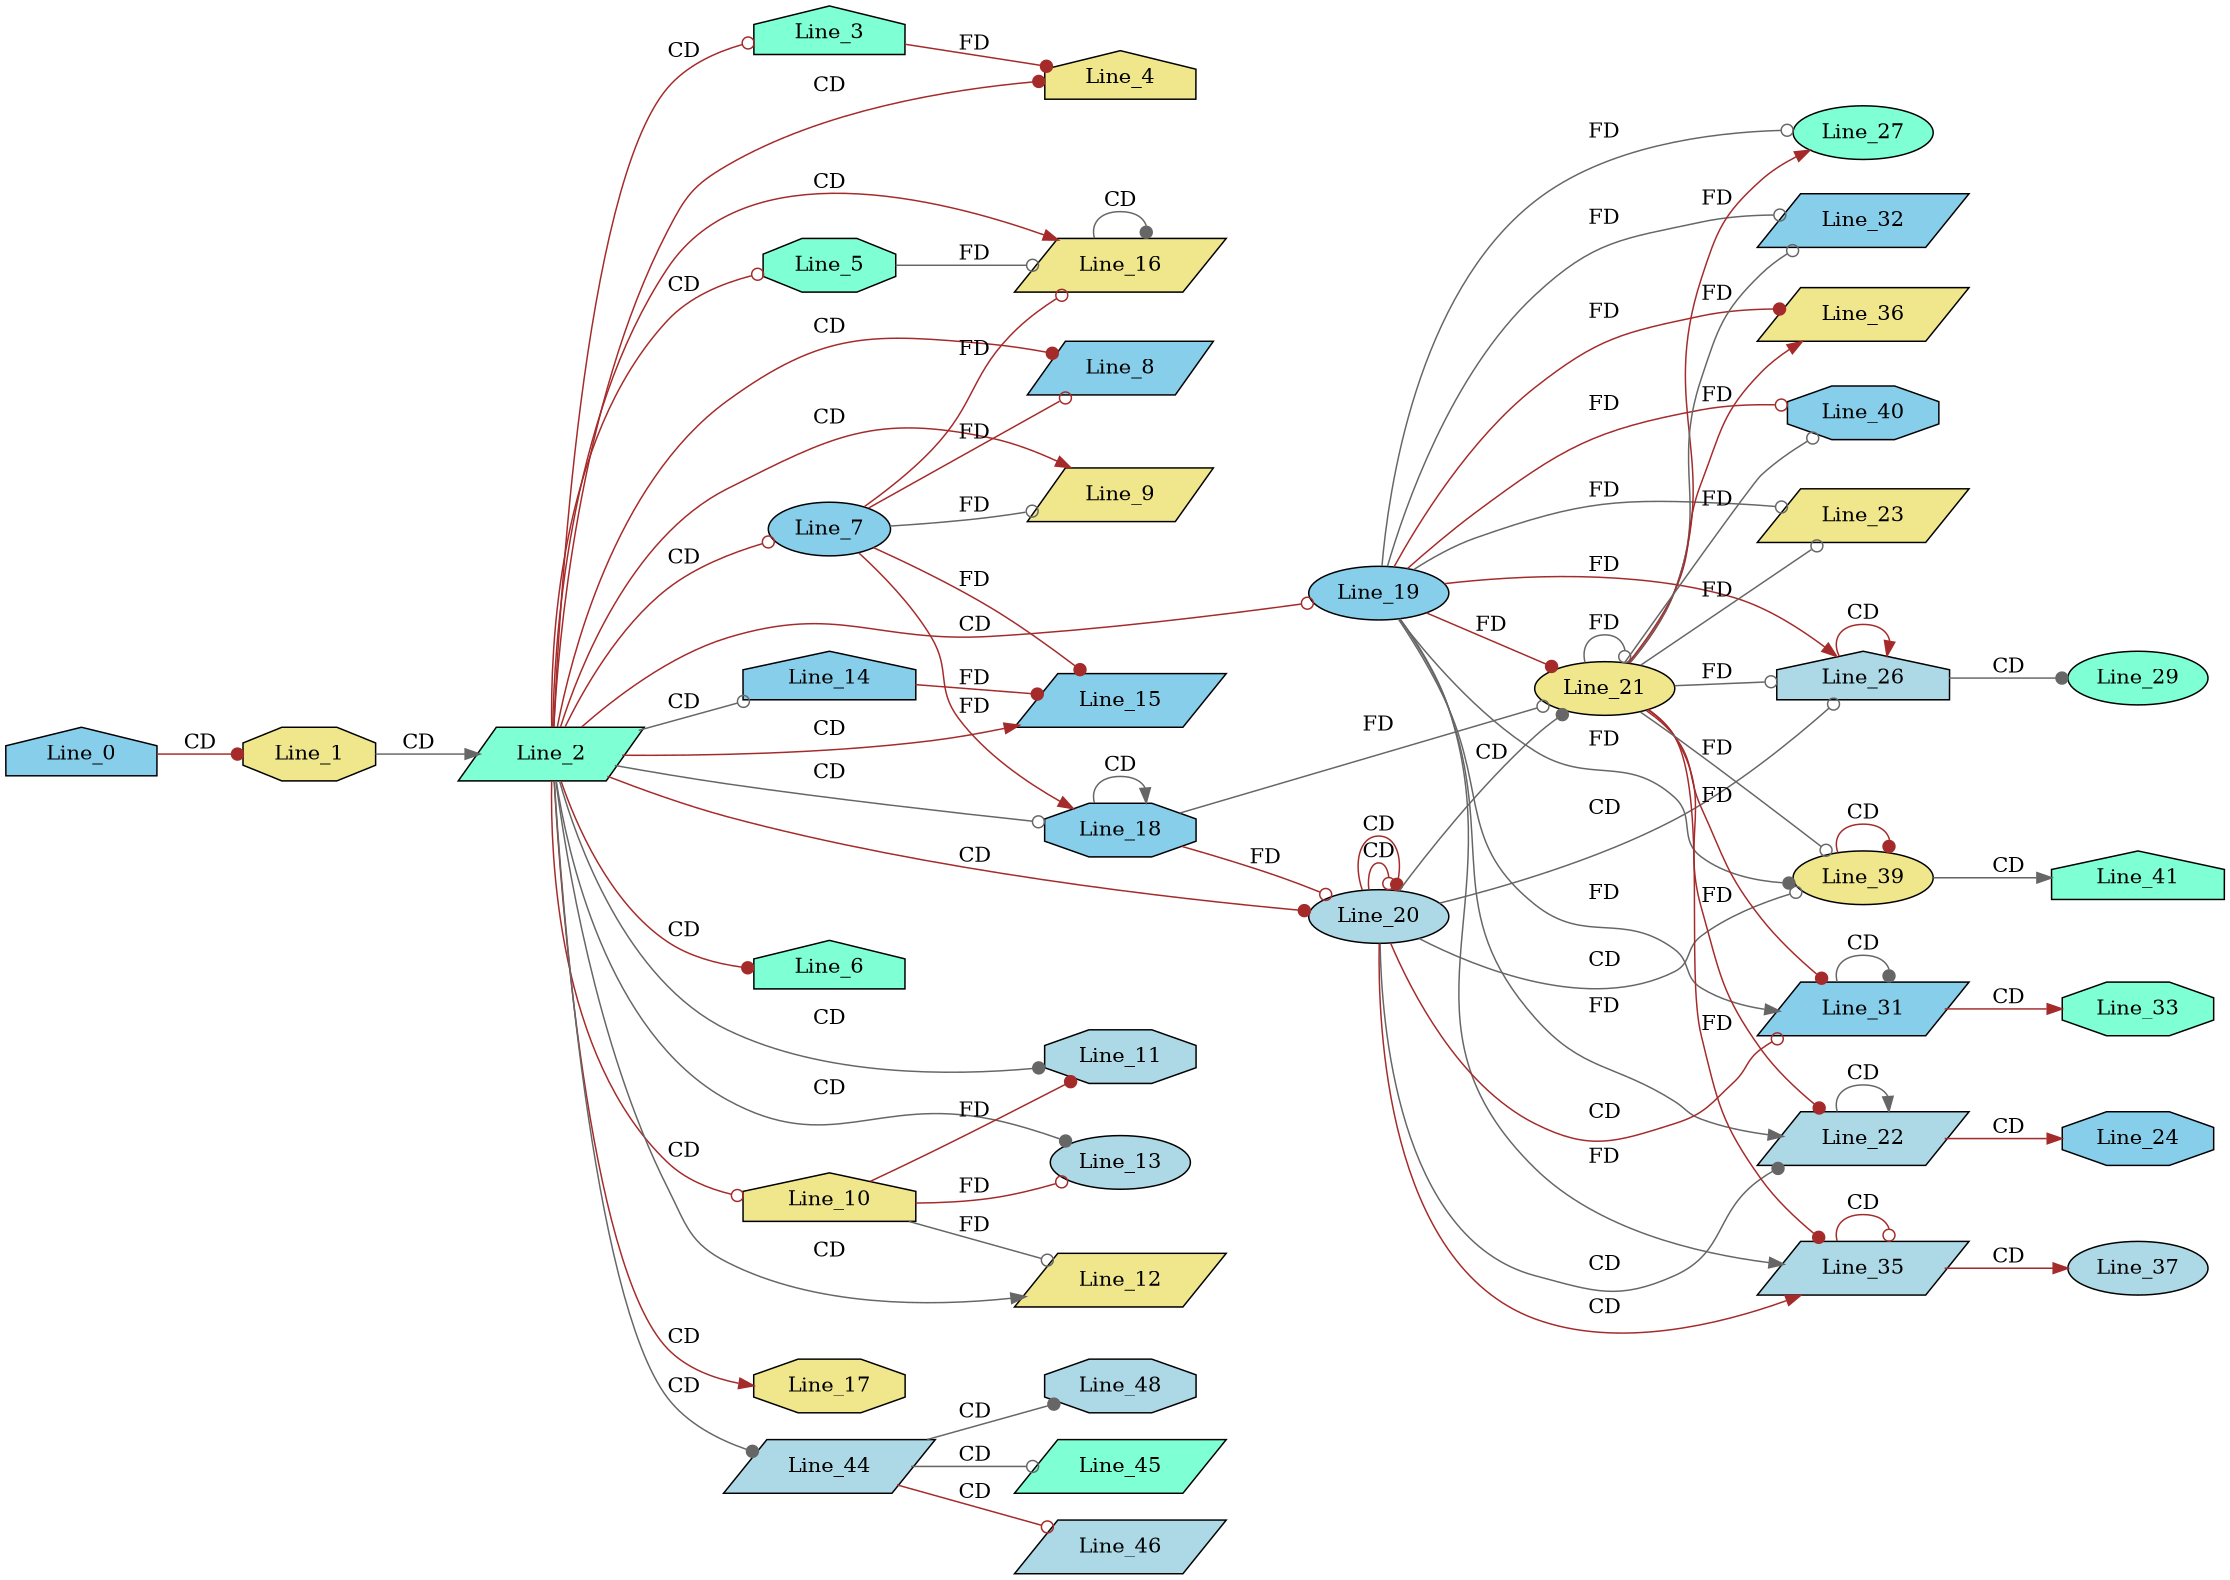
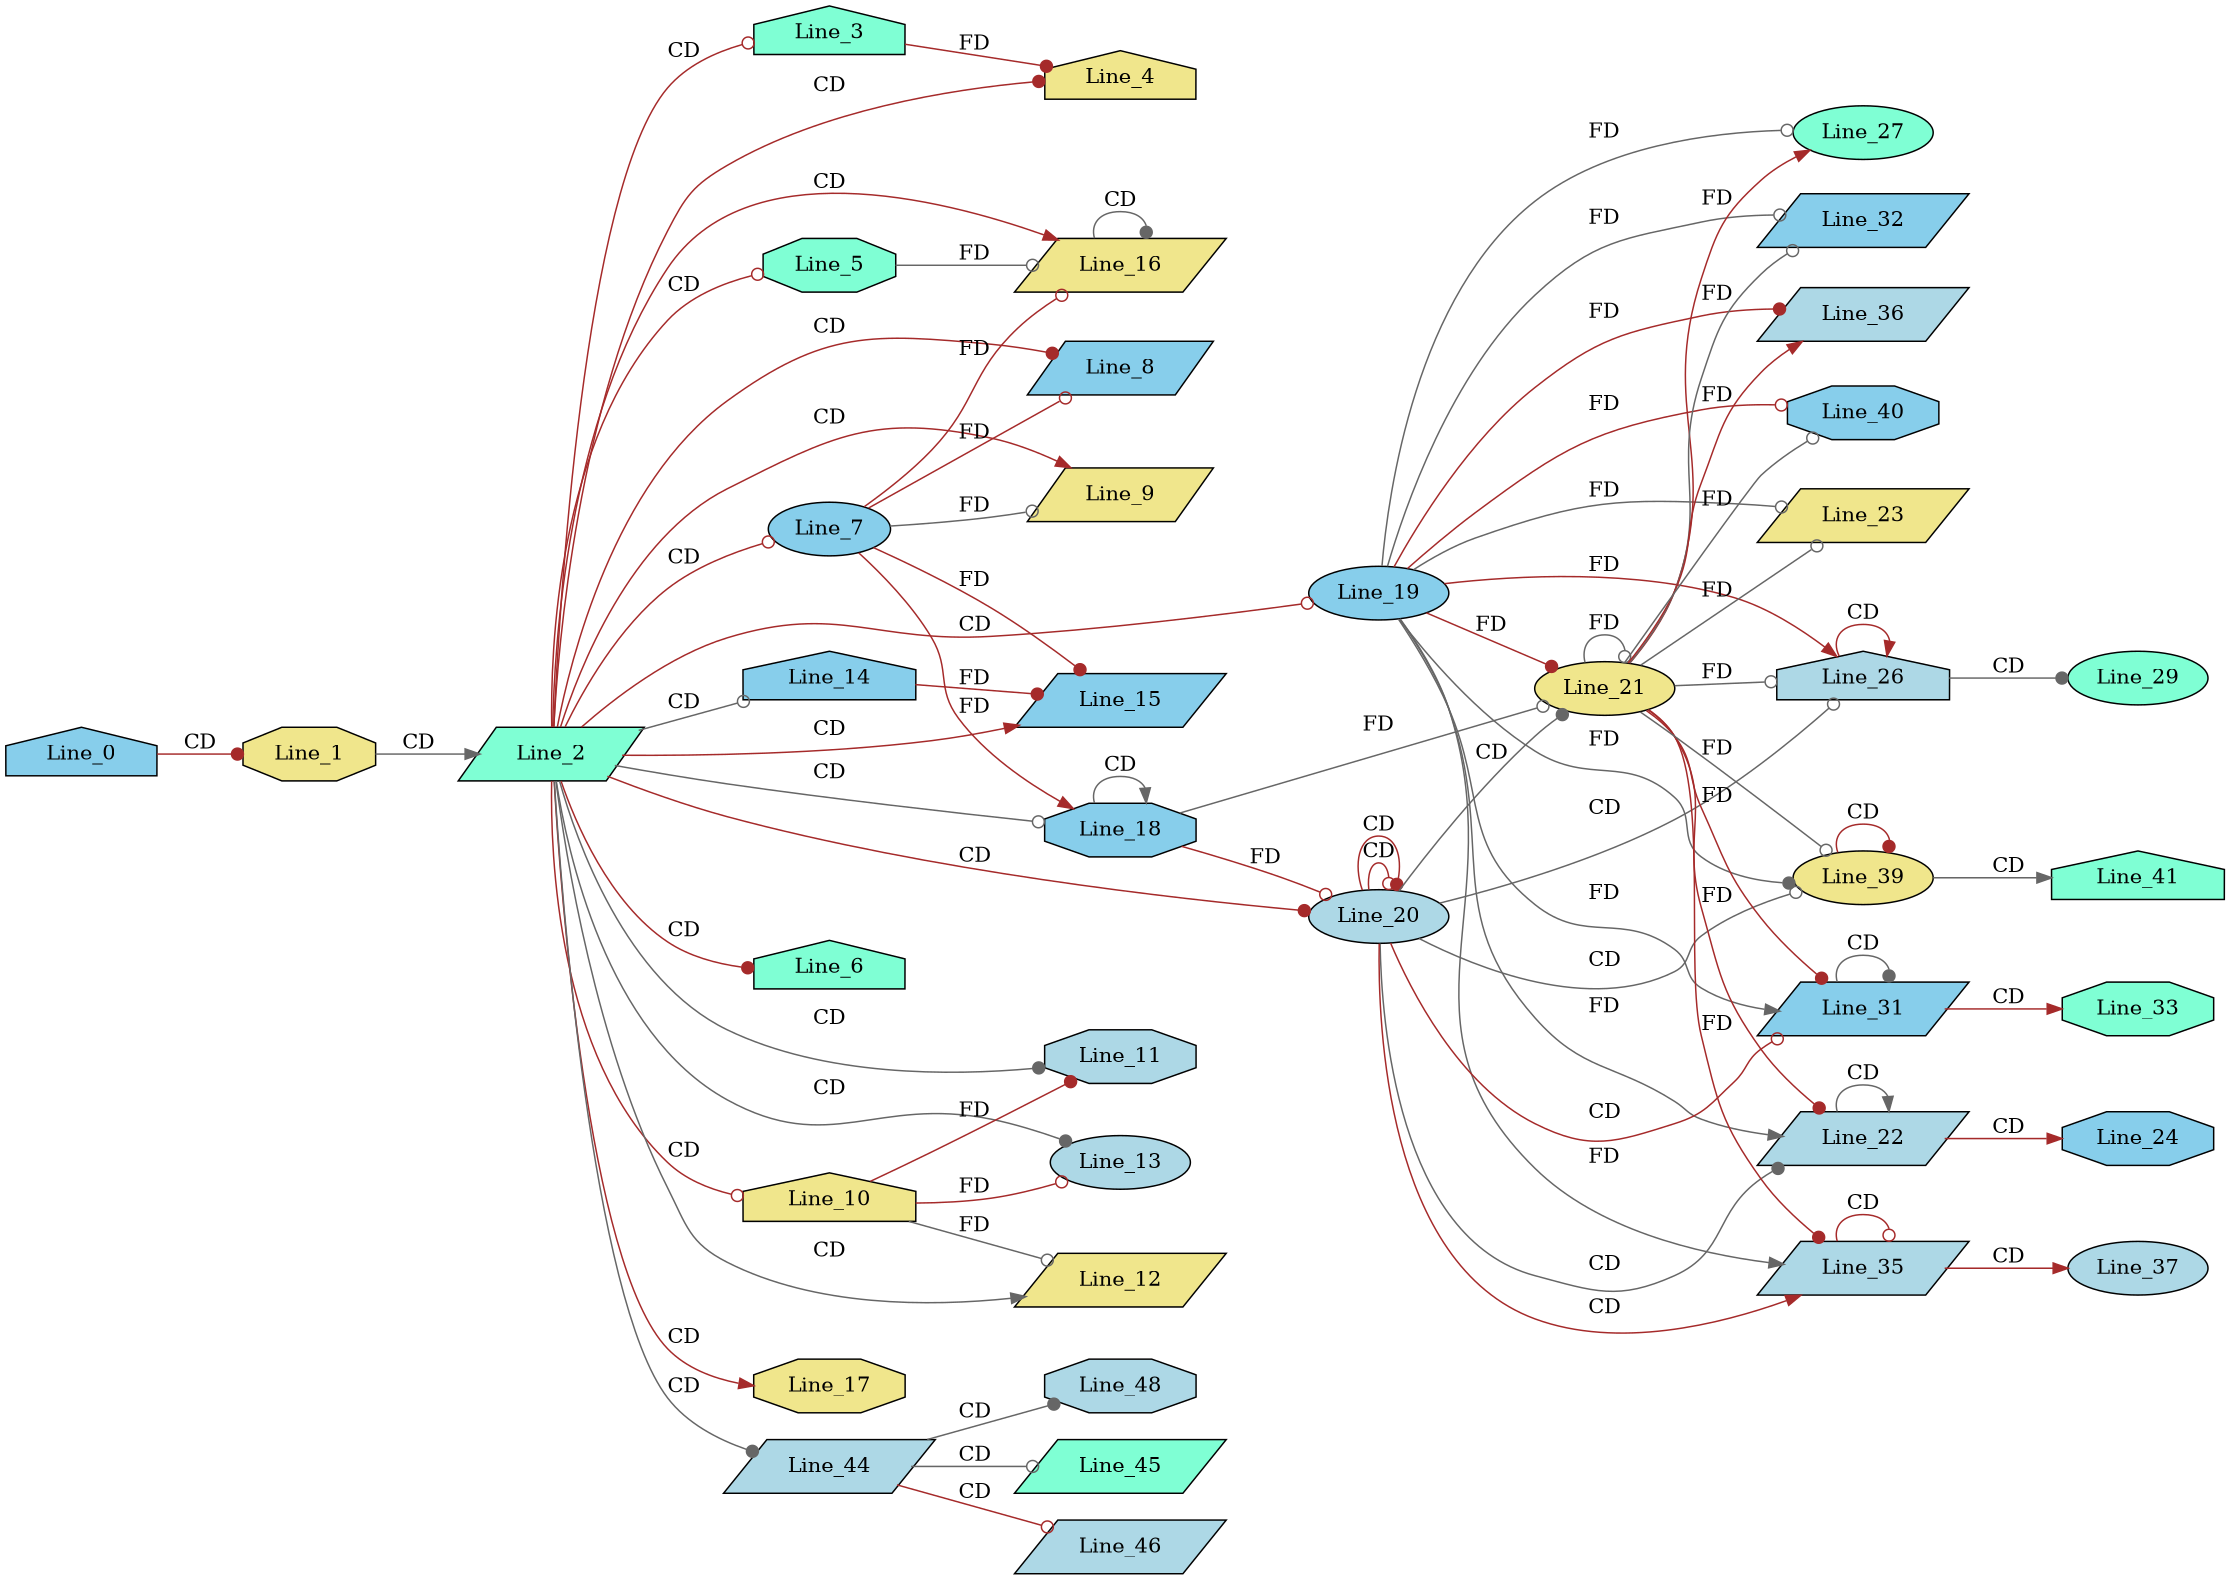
(1863, 314) -> (1863, 314)
